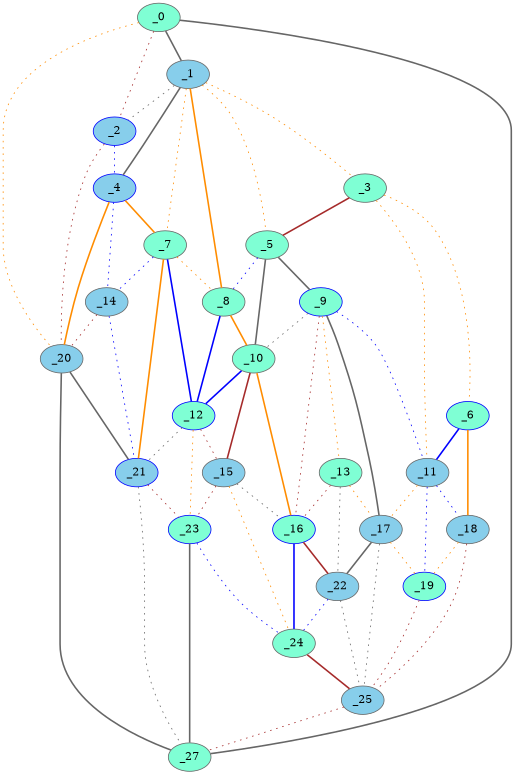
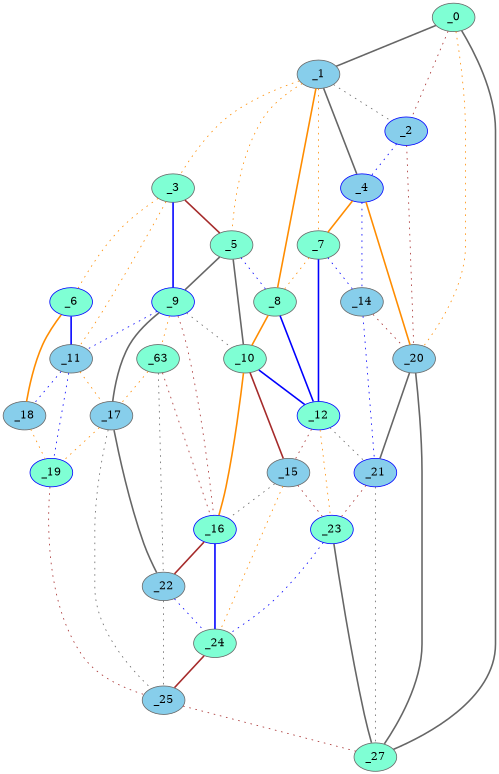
none -> (173, 245)
(151, 359) -> none
(341, 473) -> (158, 359)
(438, 626) -> none
